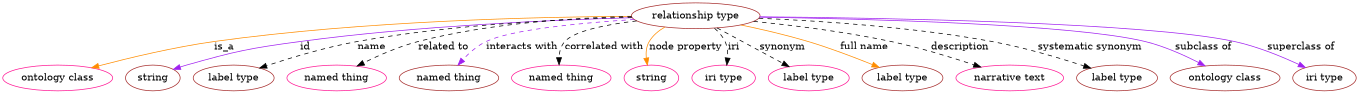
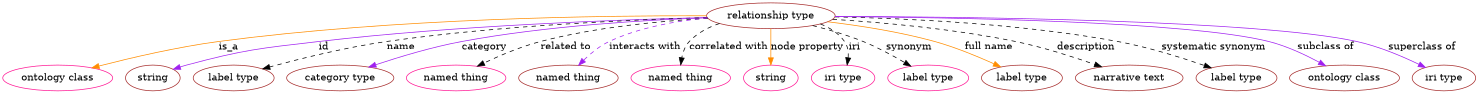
none -> (340, 78)
(1010, 78) -> (1129, 78)
